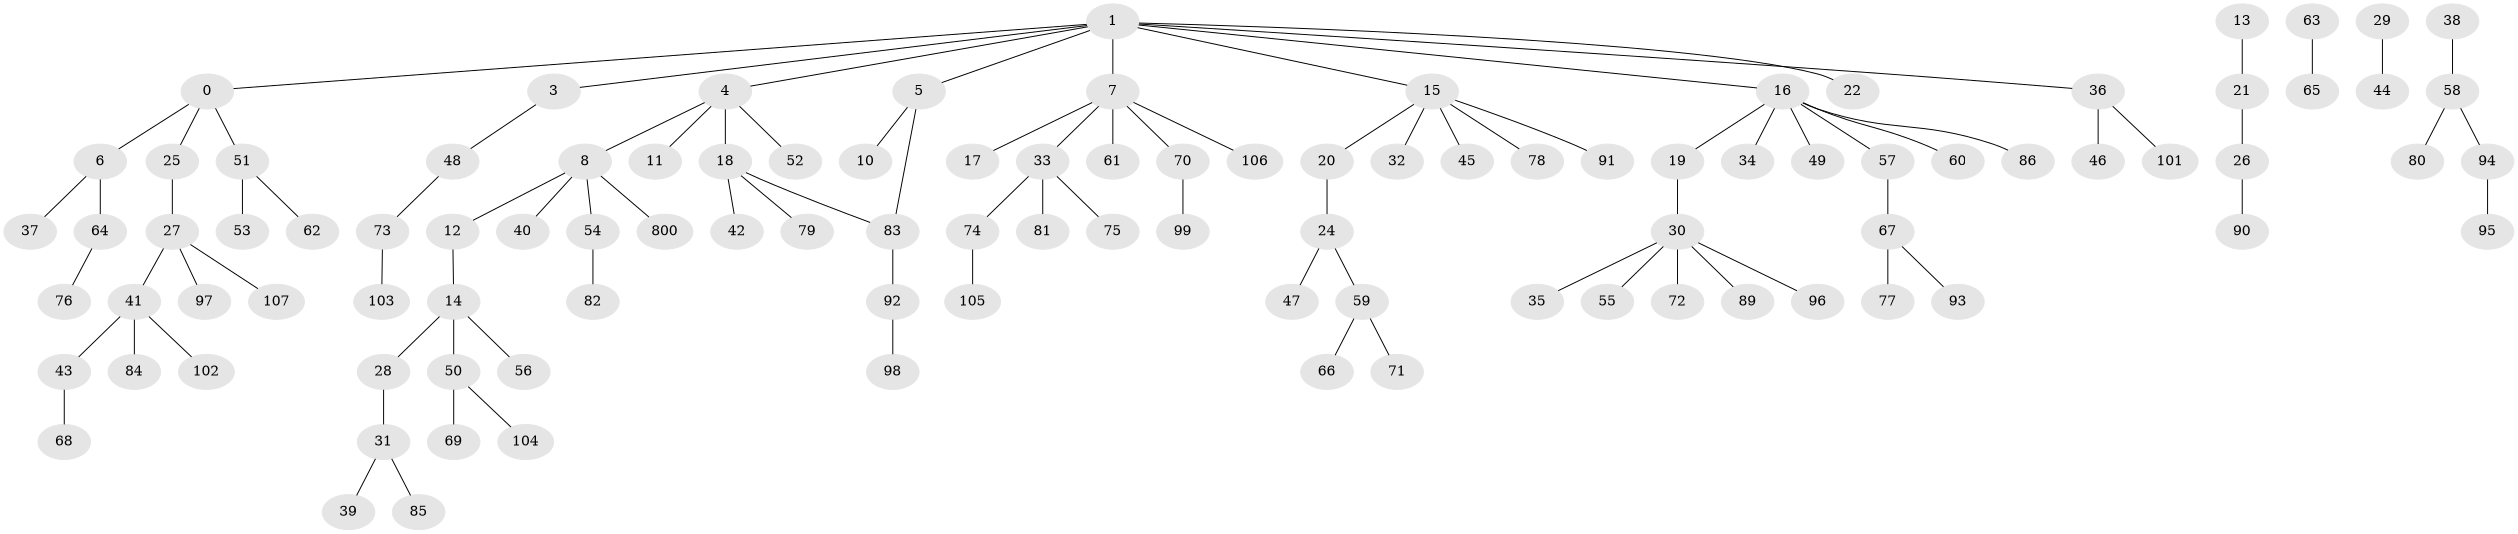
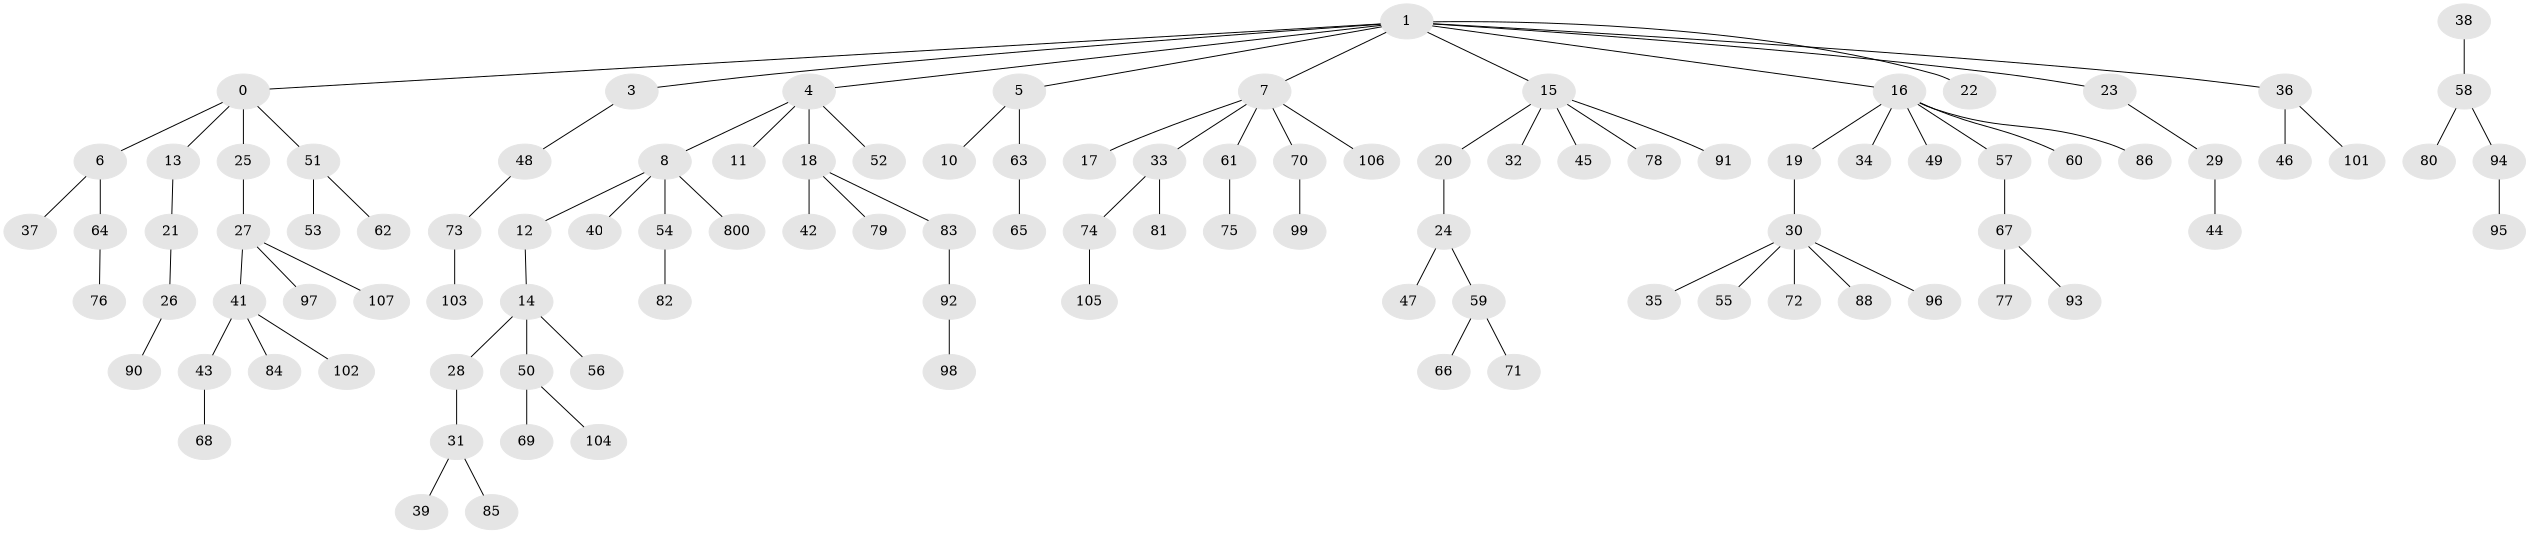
none -> (2110, 92)
none -> (208, 126)
(906, 162) -> (1019, 127)
(1078, 197) -> (1230, 197)
(1748, 302) -> (1864, 302)
